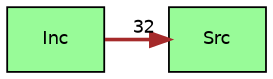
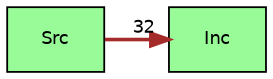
(128, 40) -> (128, 40)
